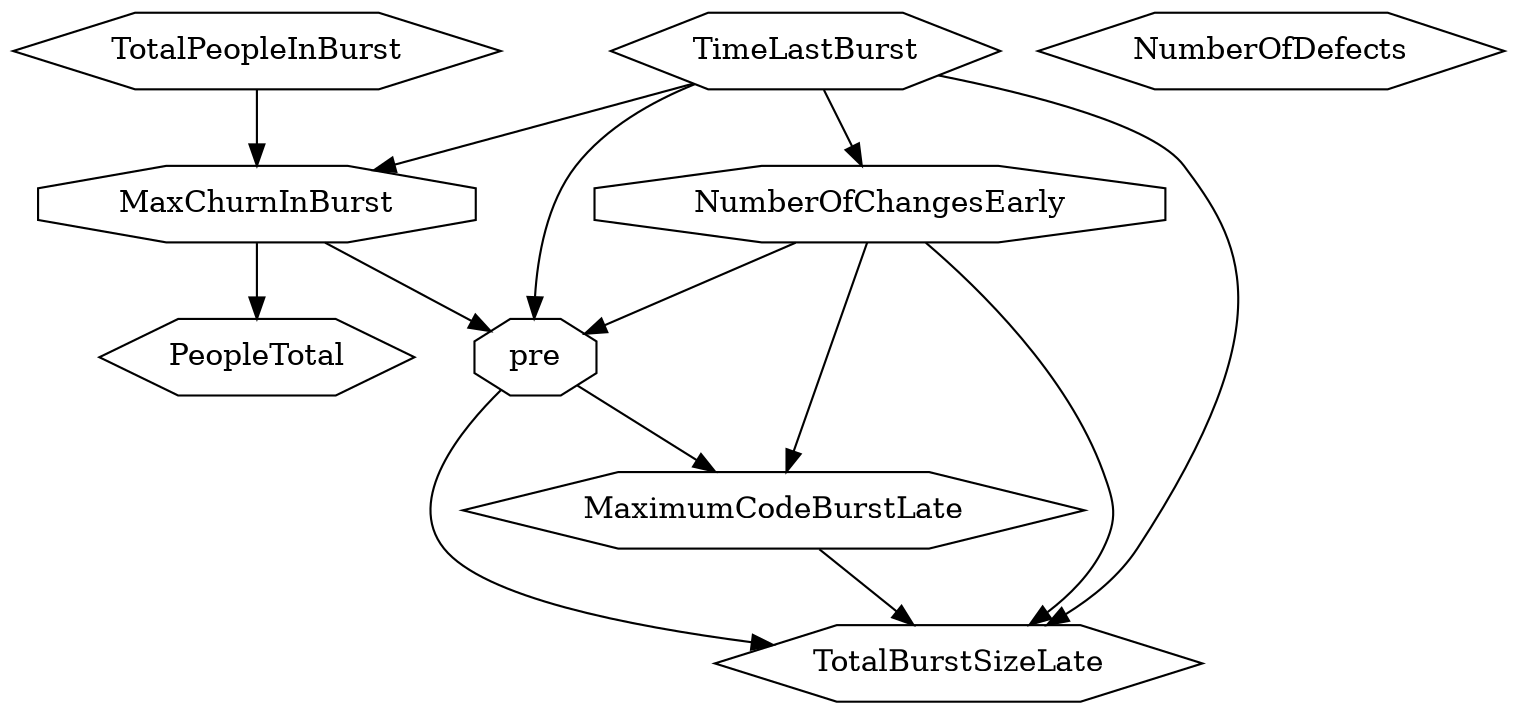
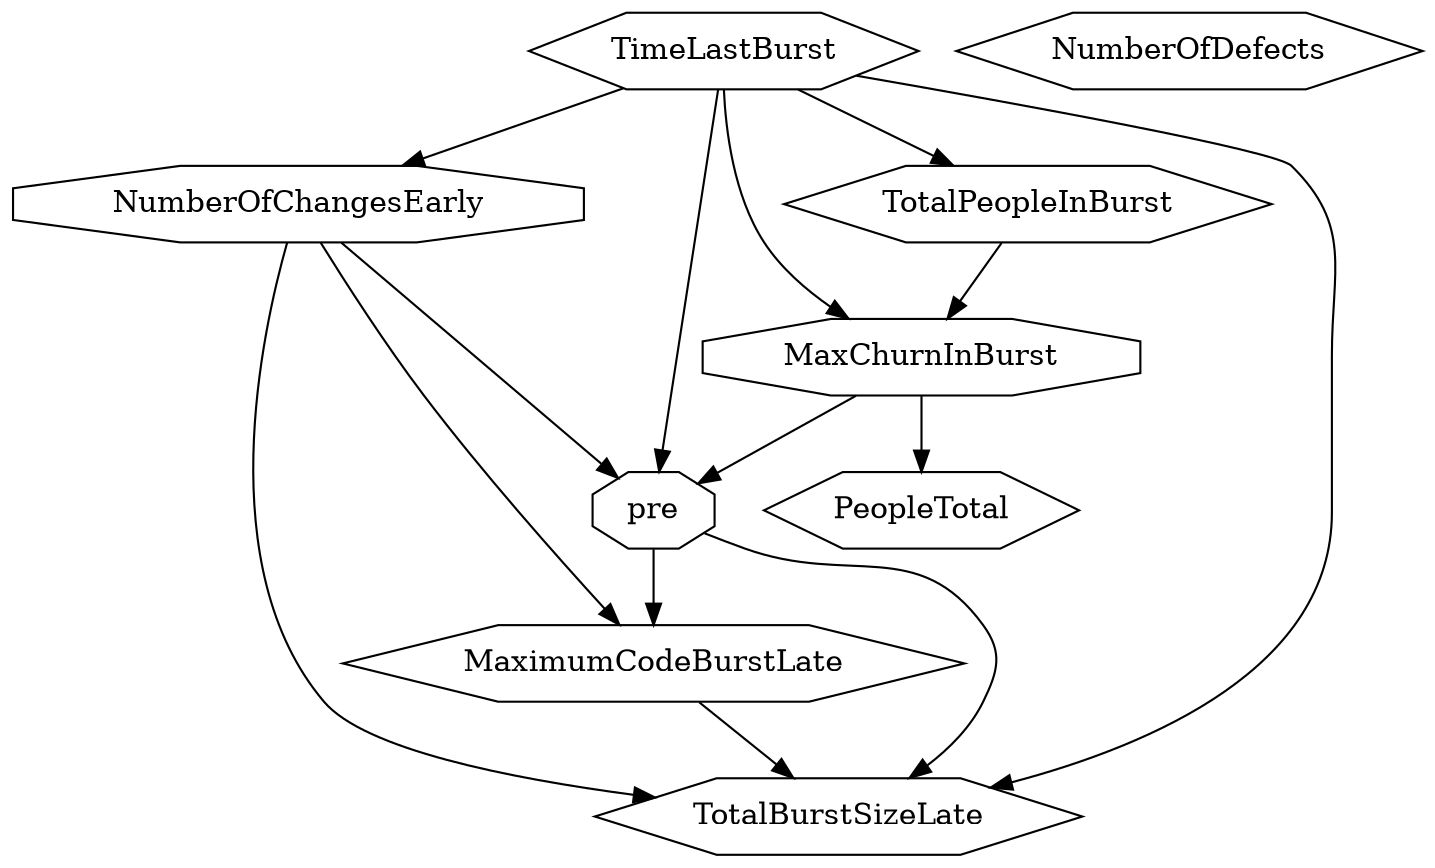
none -> (866, 123)
